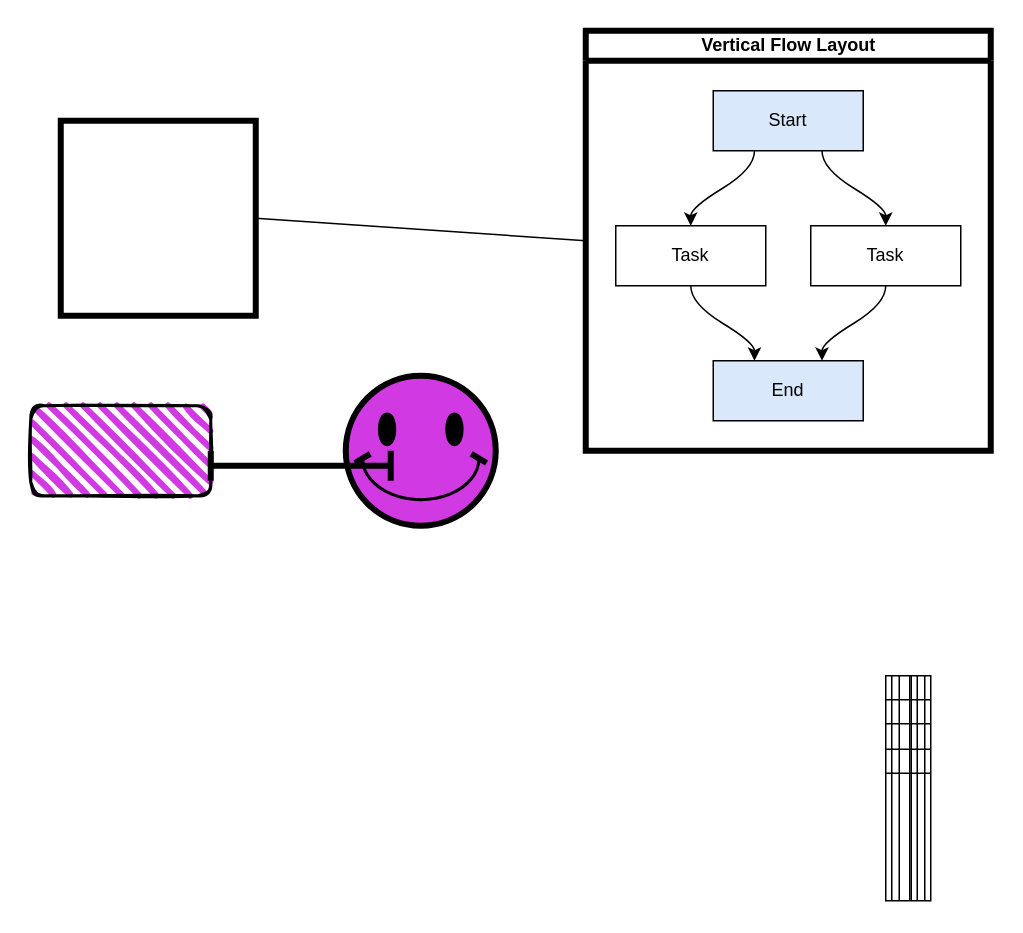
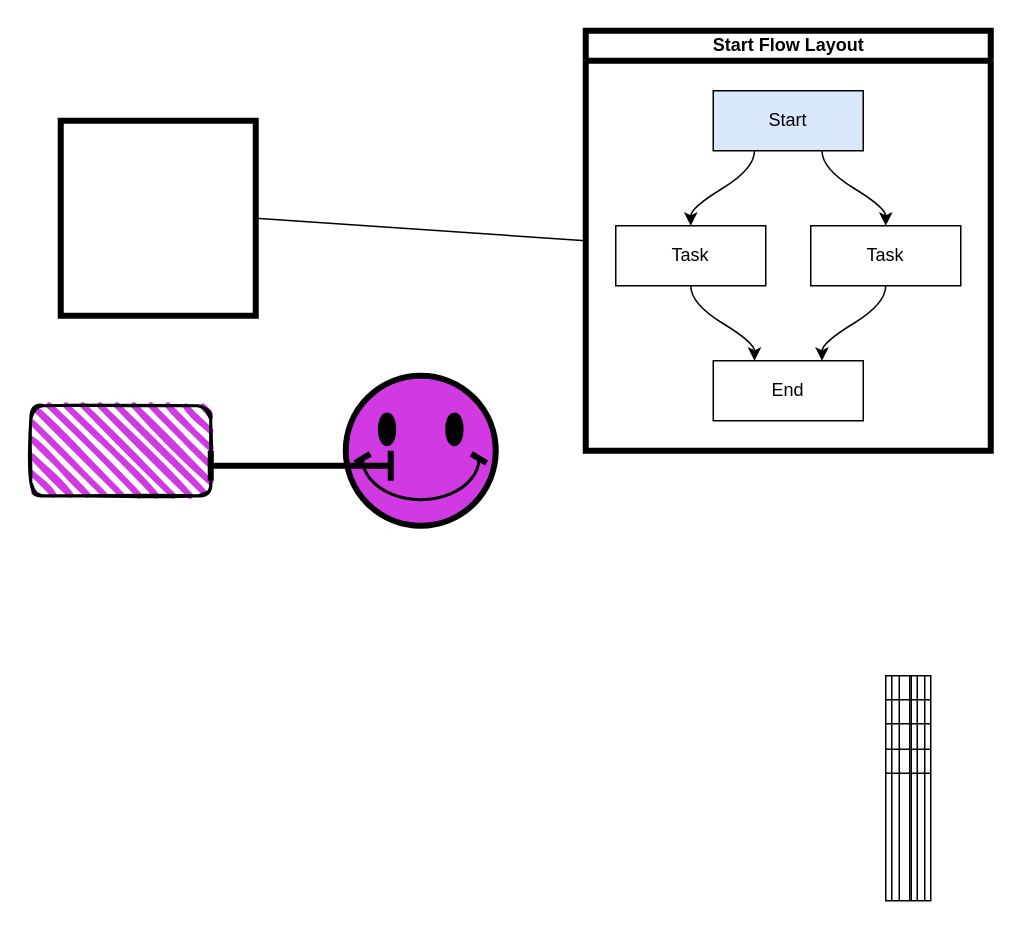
(789, 46) -> (789, 46)
(788, 391) -> (788, 391)
